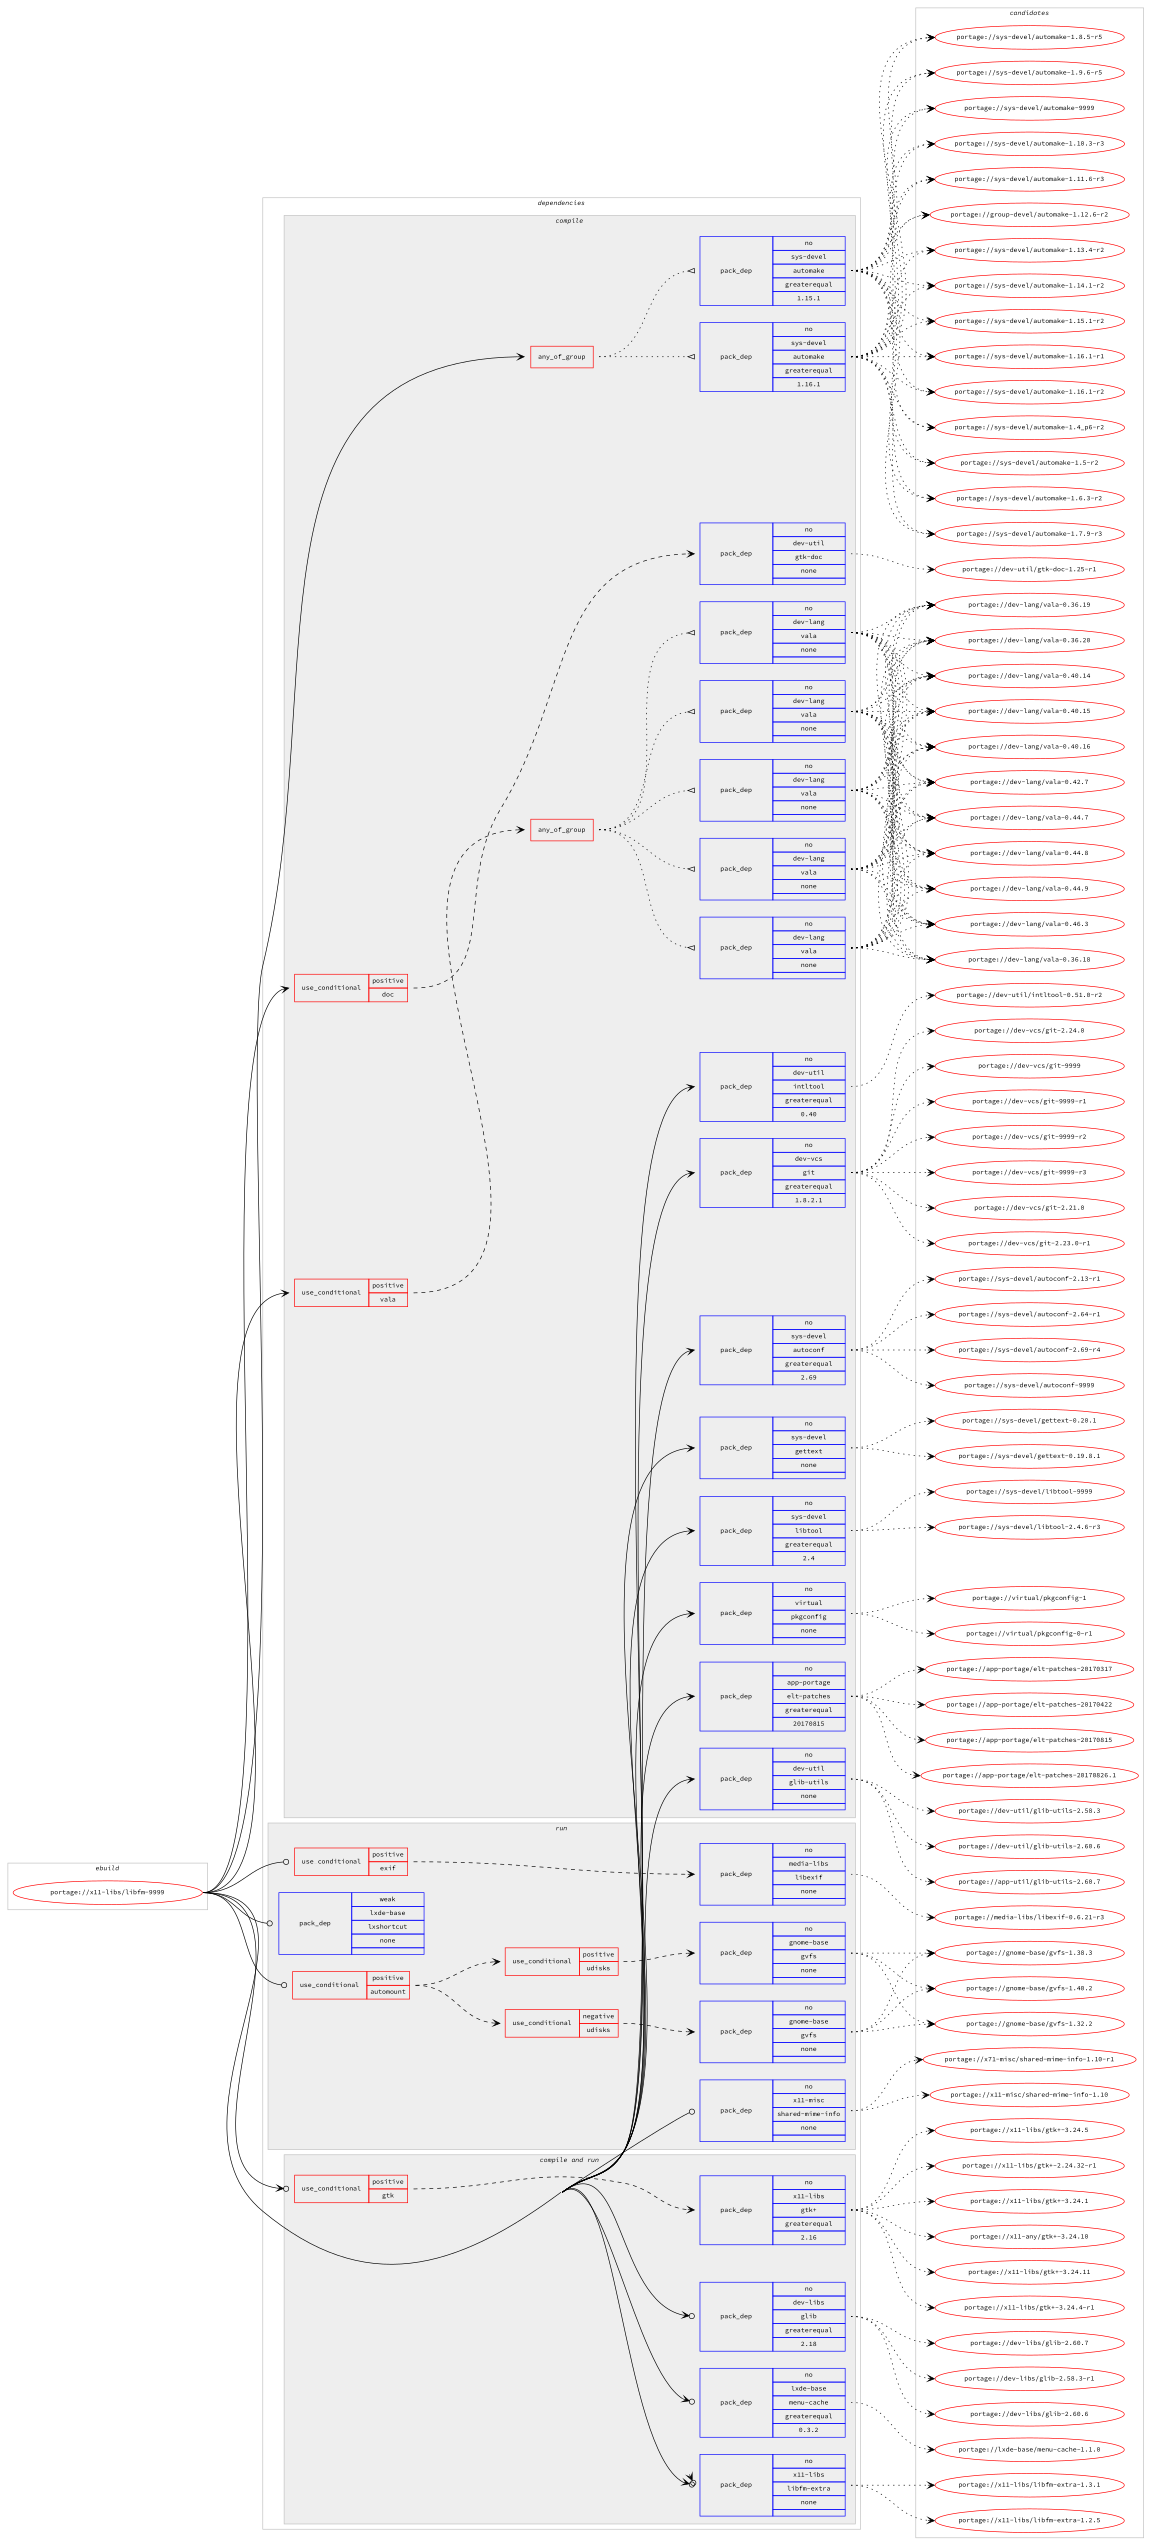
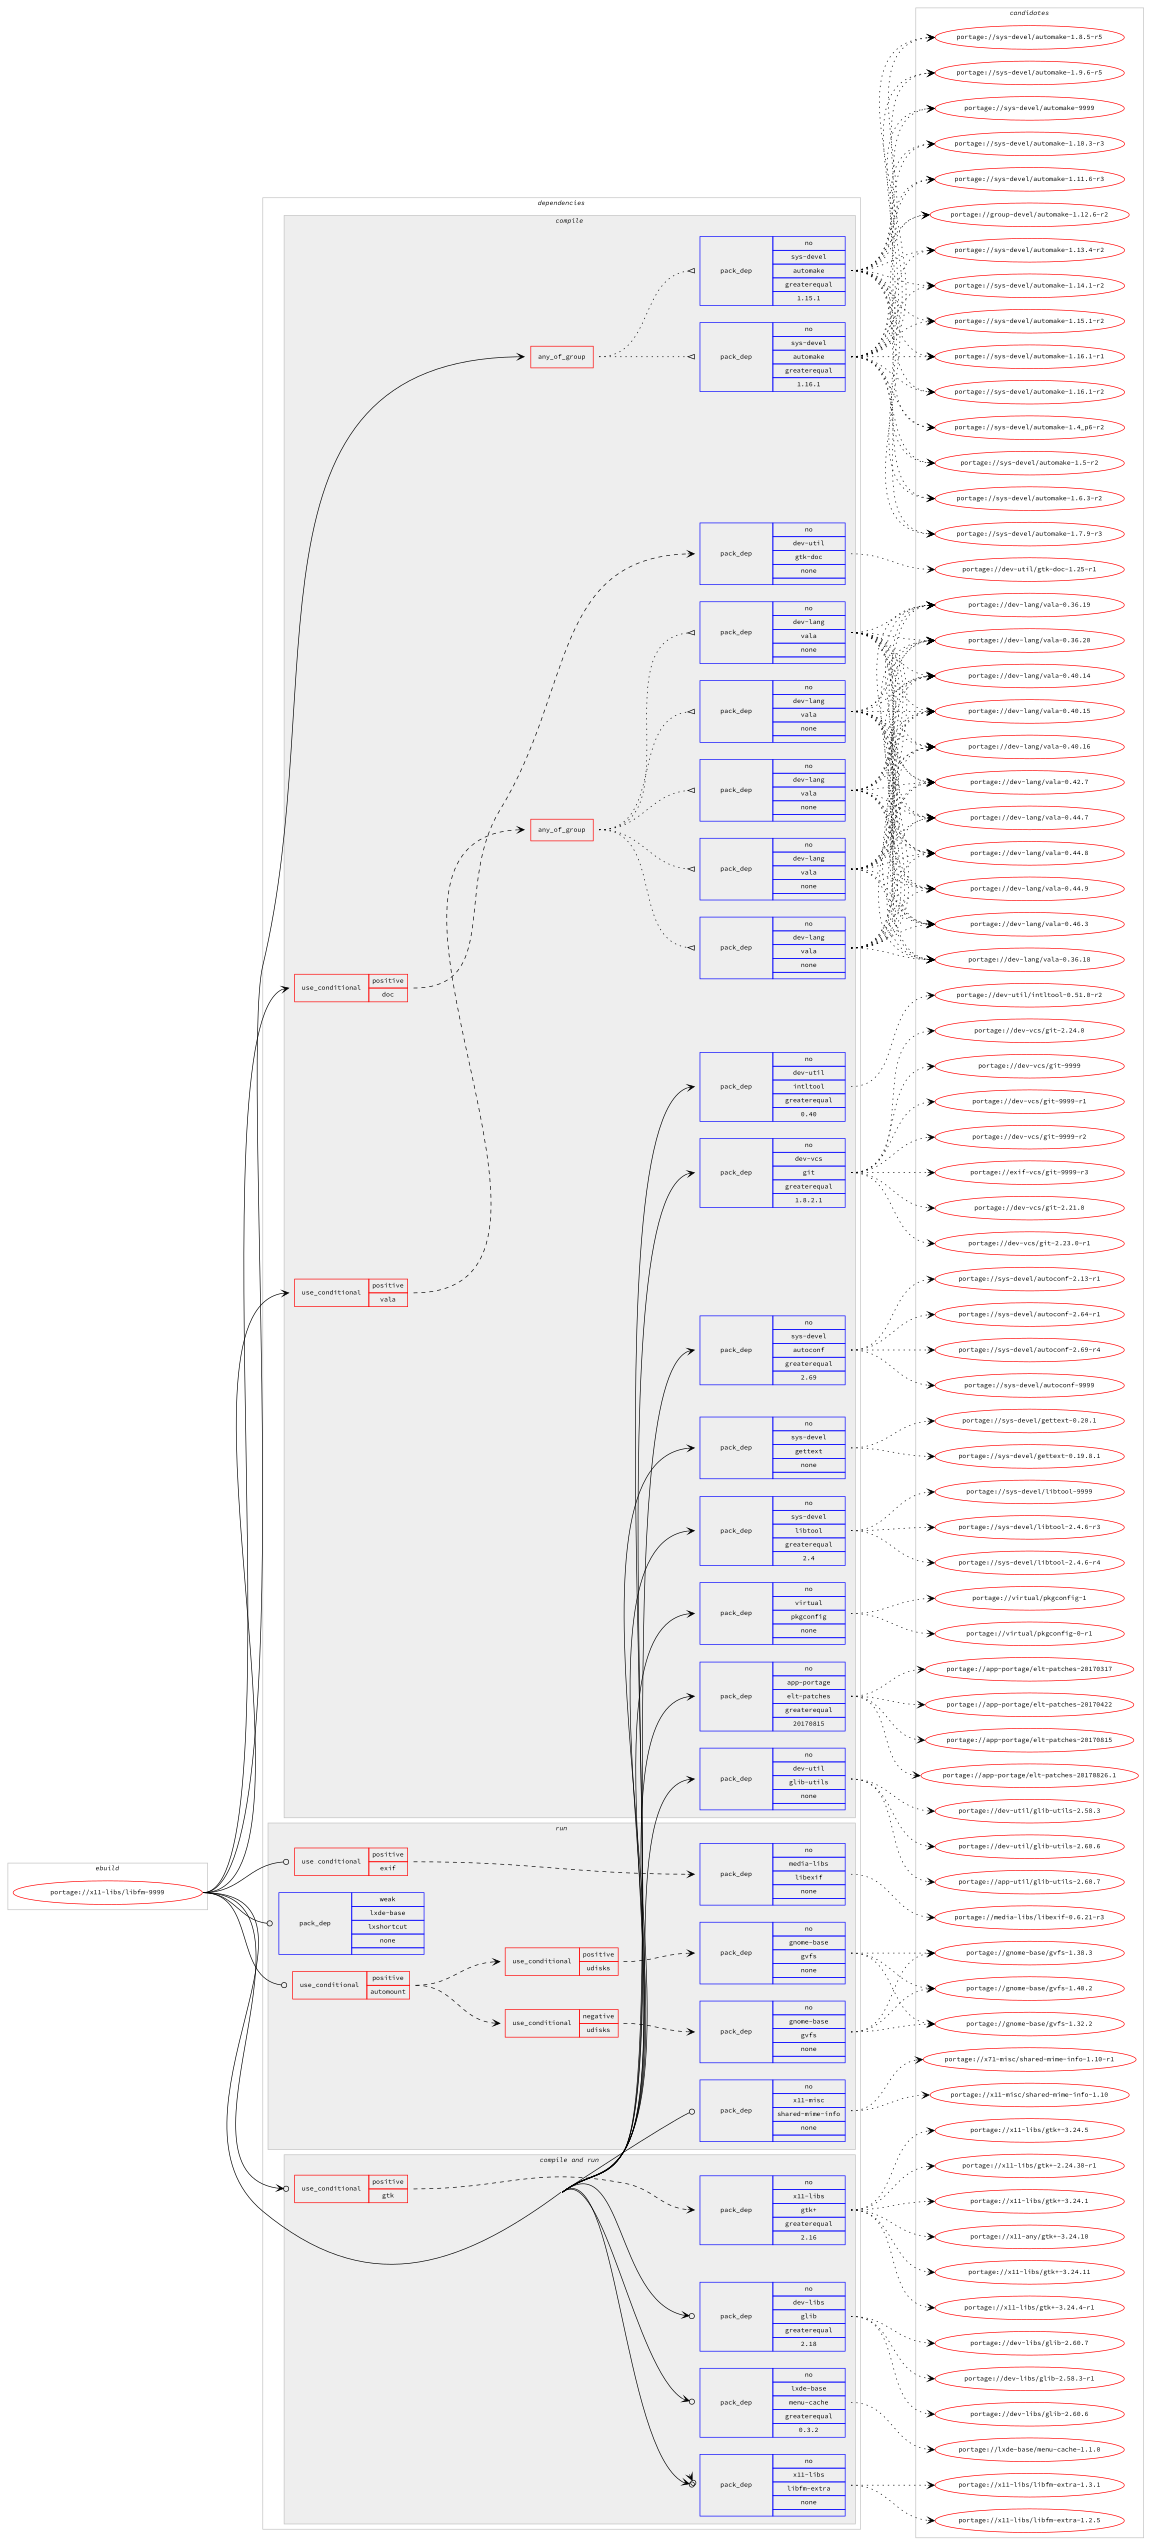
(1030, 1173) -> (1030, 1173)
none -> (1030, 1563)
(1030, 2166) -> (1030, 2166)
